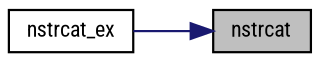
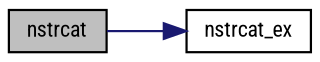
(162, 31) -> (135, 31)
